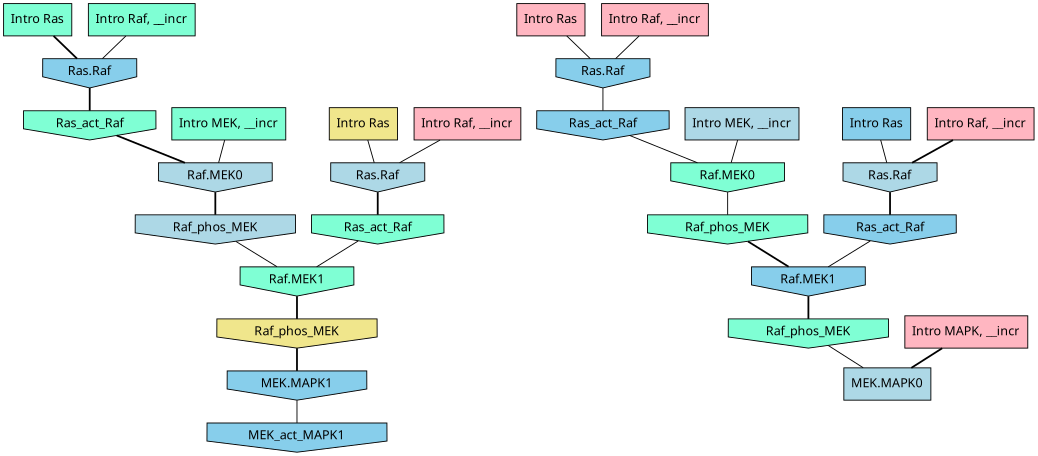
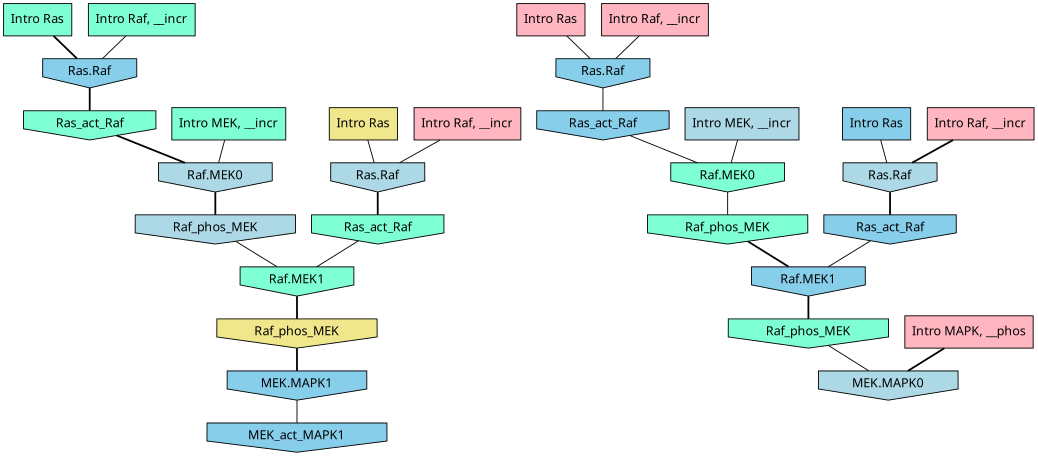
(966, 332) -> (969, 332)
(887, 384) -> (888, 384)
